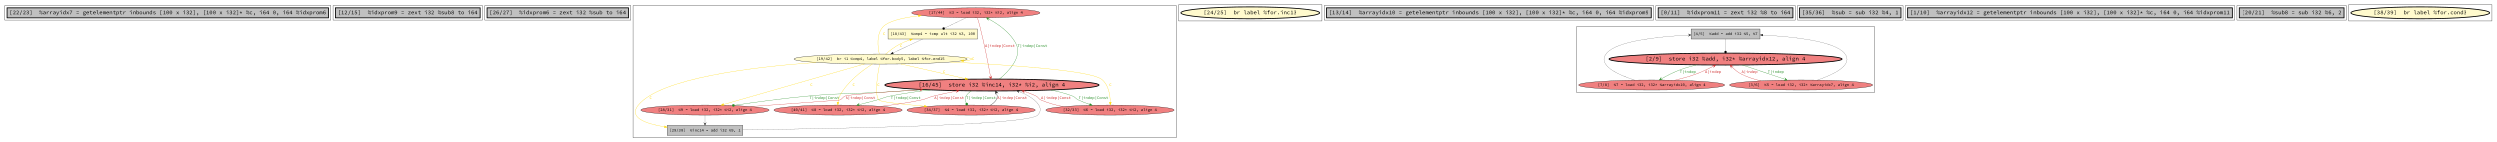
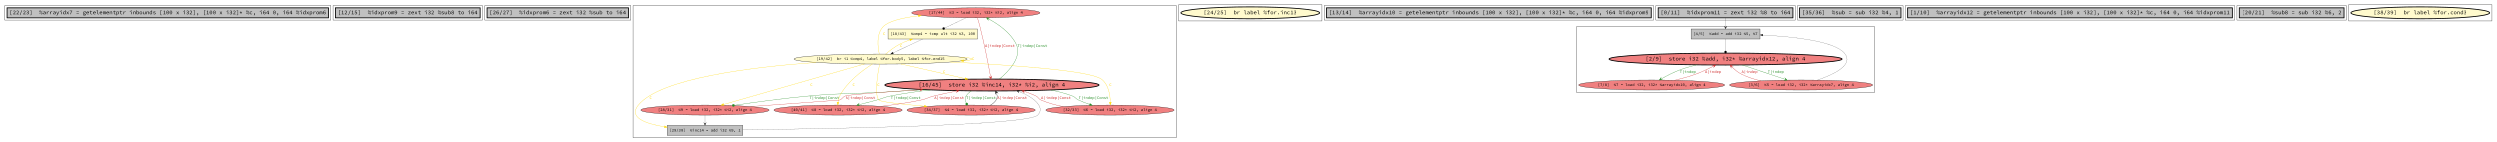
(1624, 44) -> (1726, 22)
